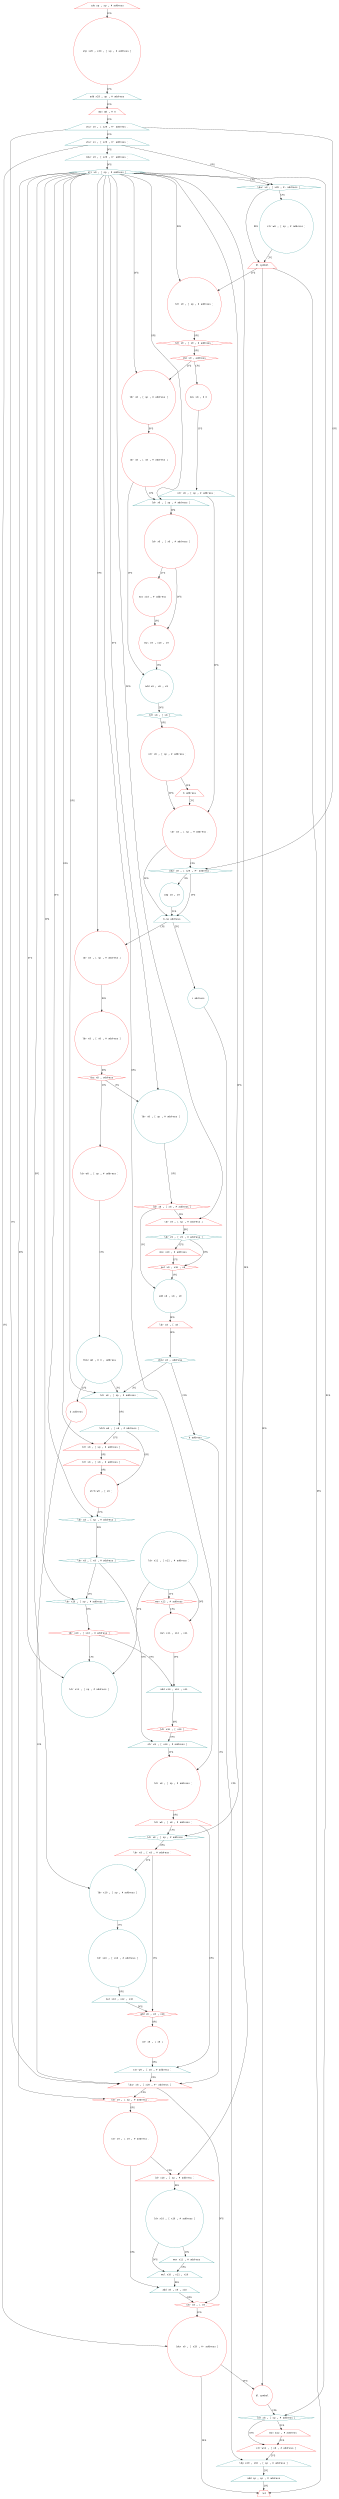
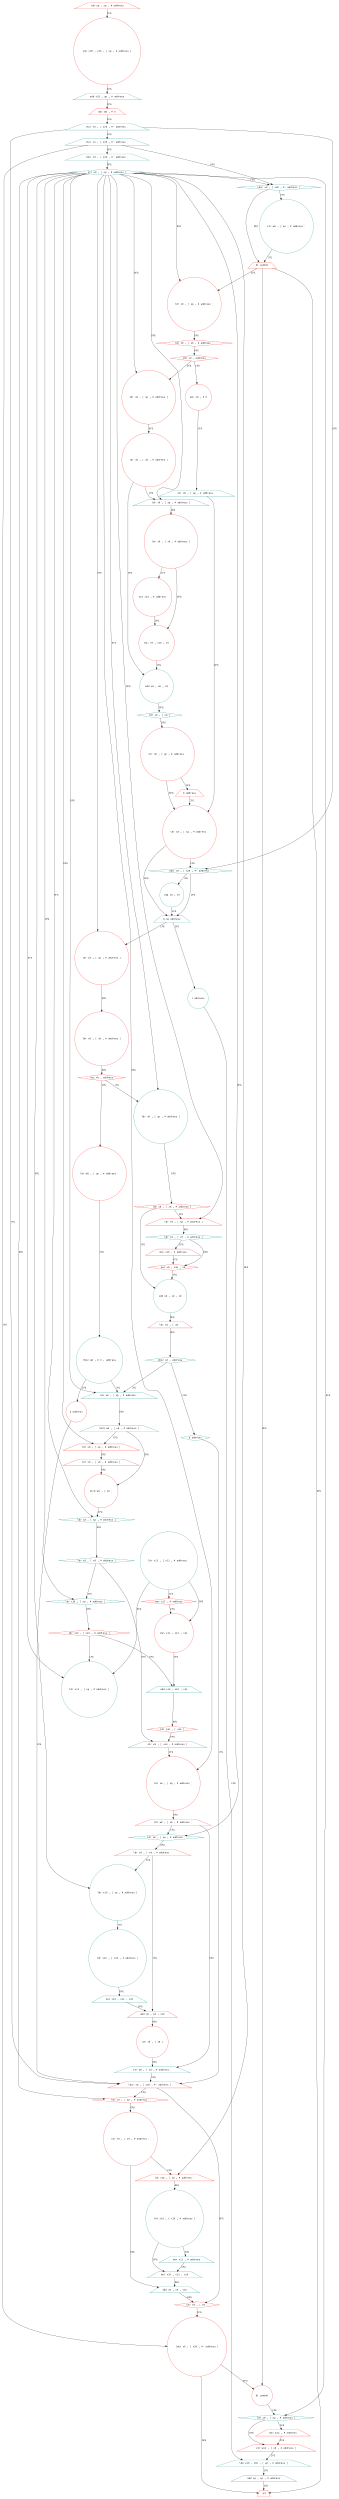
(152, 2014) -> (152, 2014)
